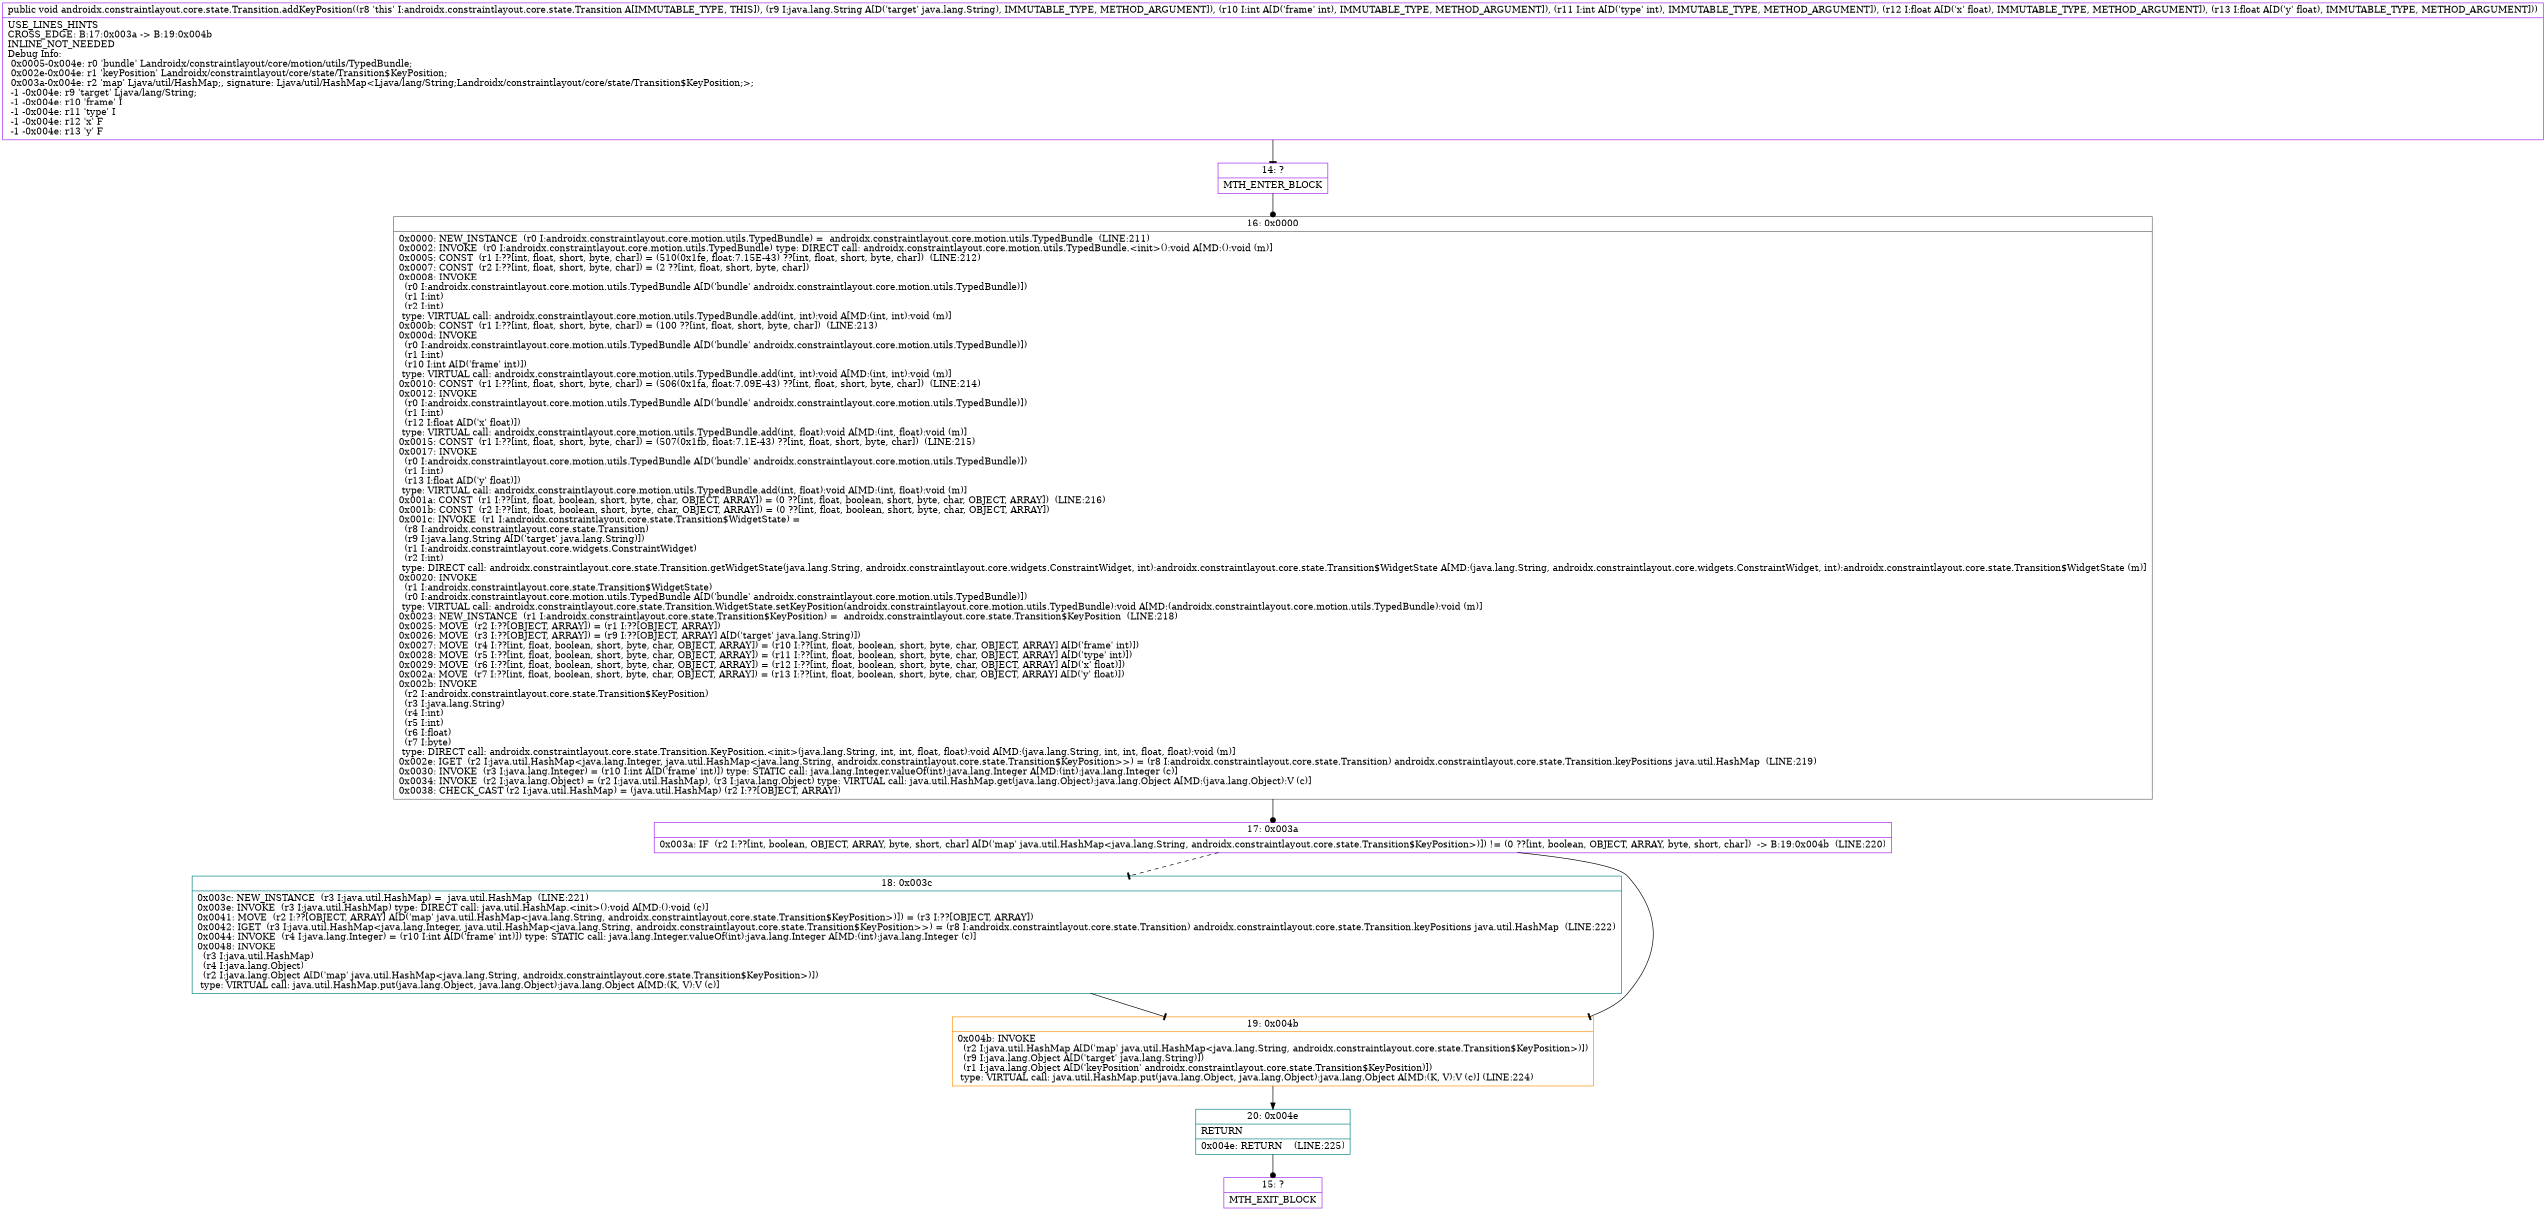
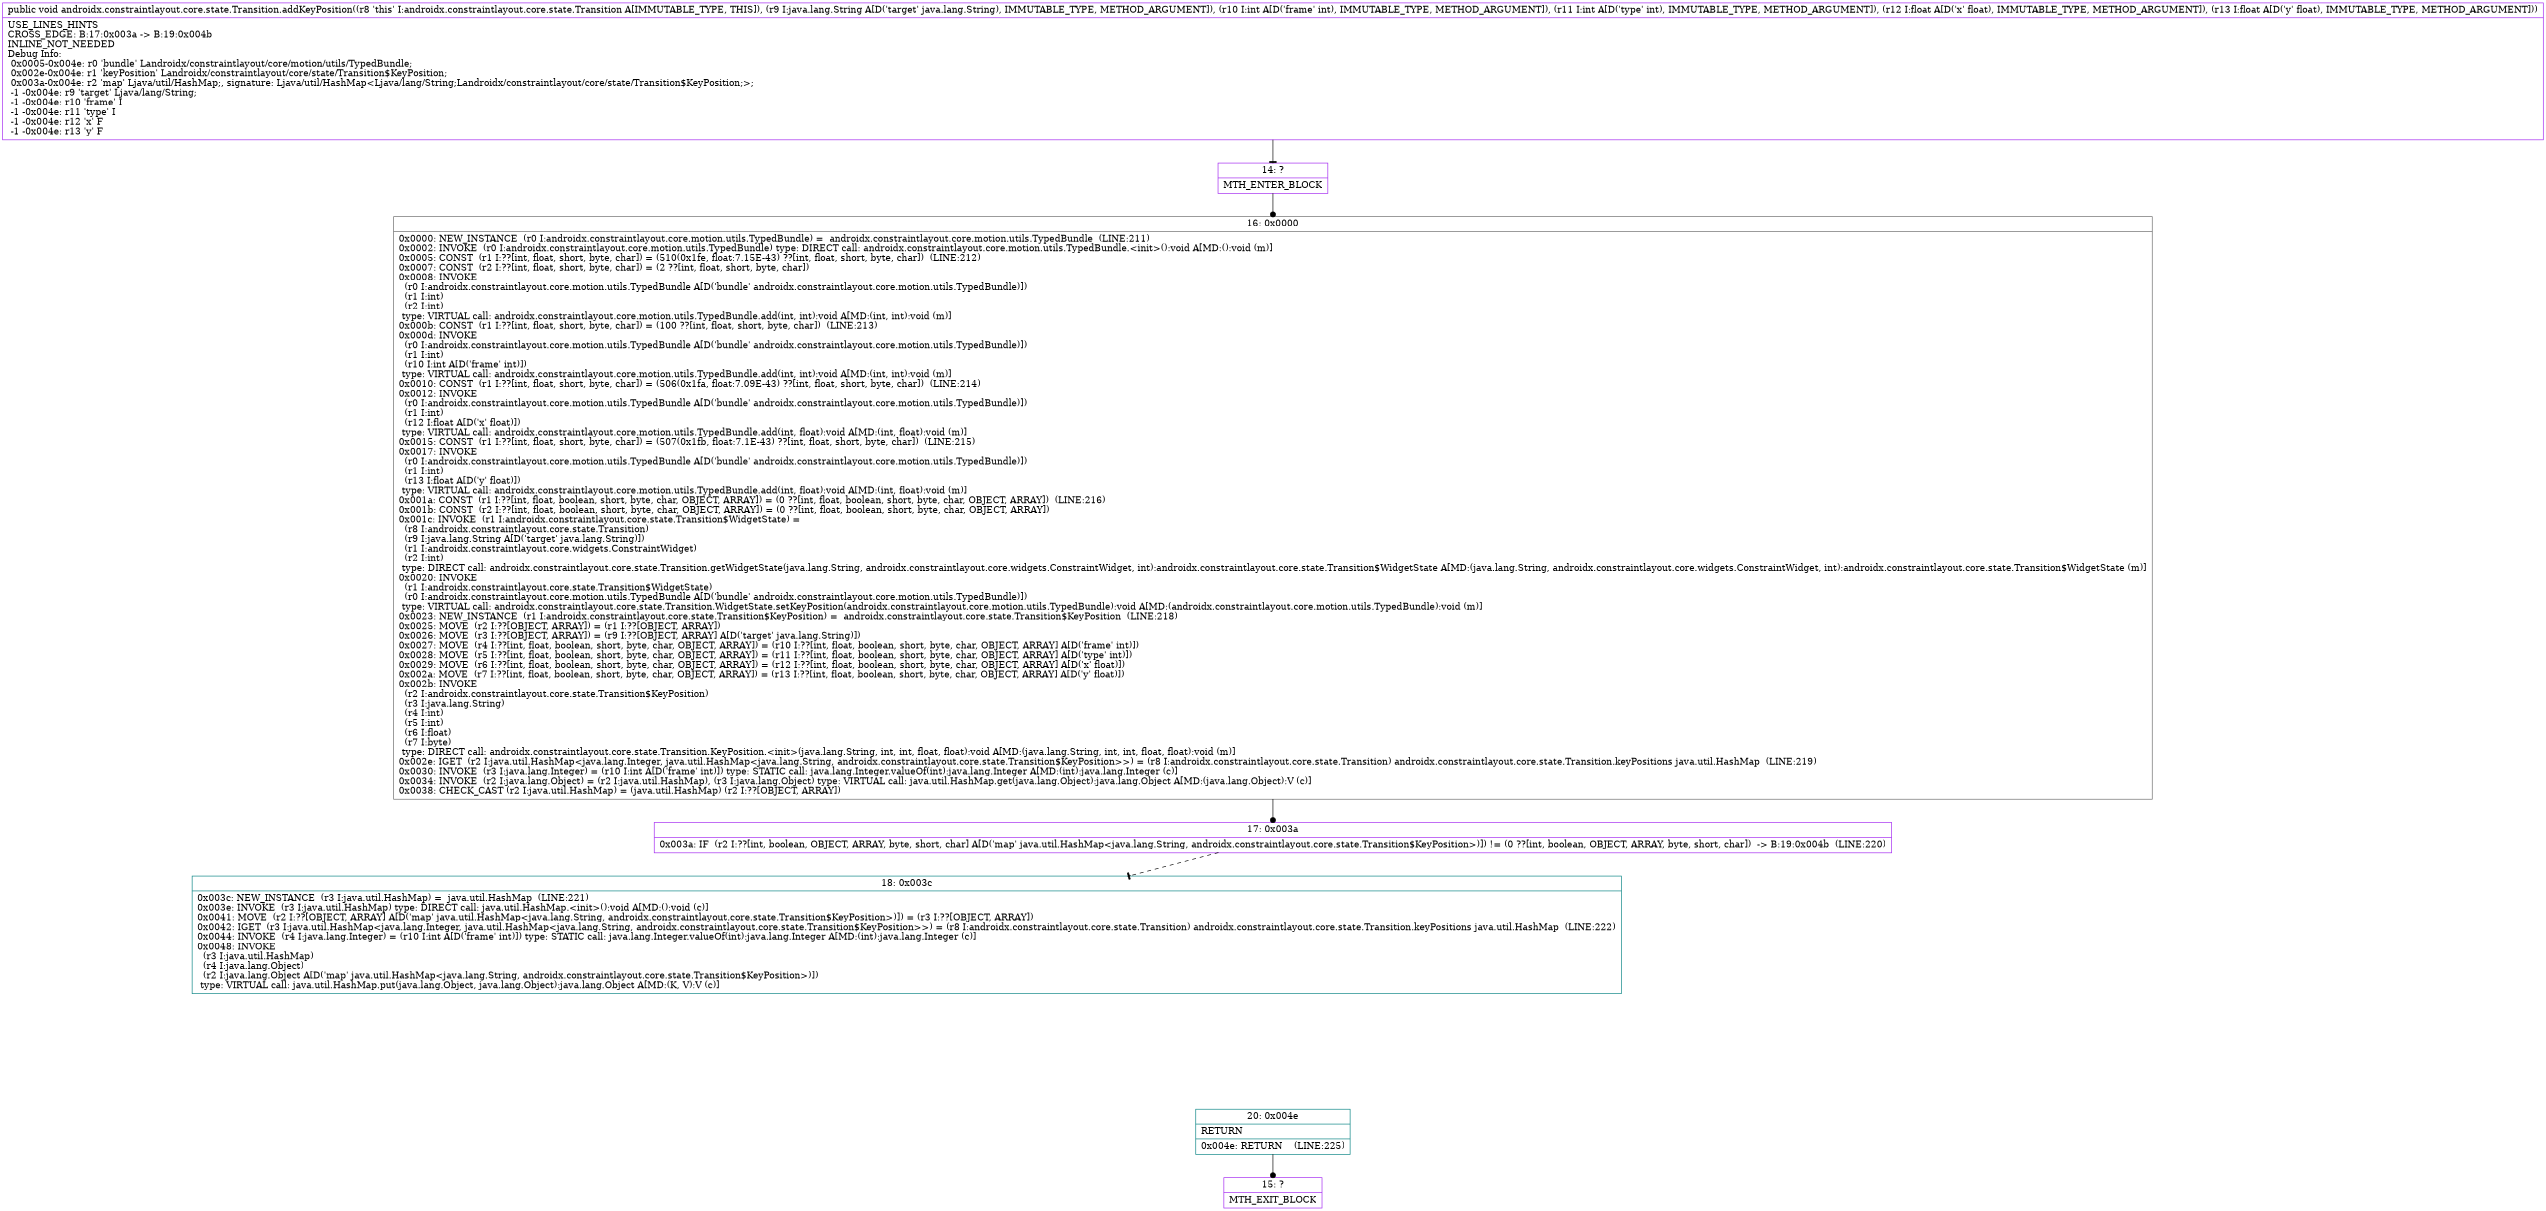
(1273, 1051) -> none
